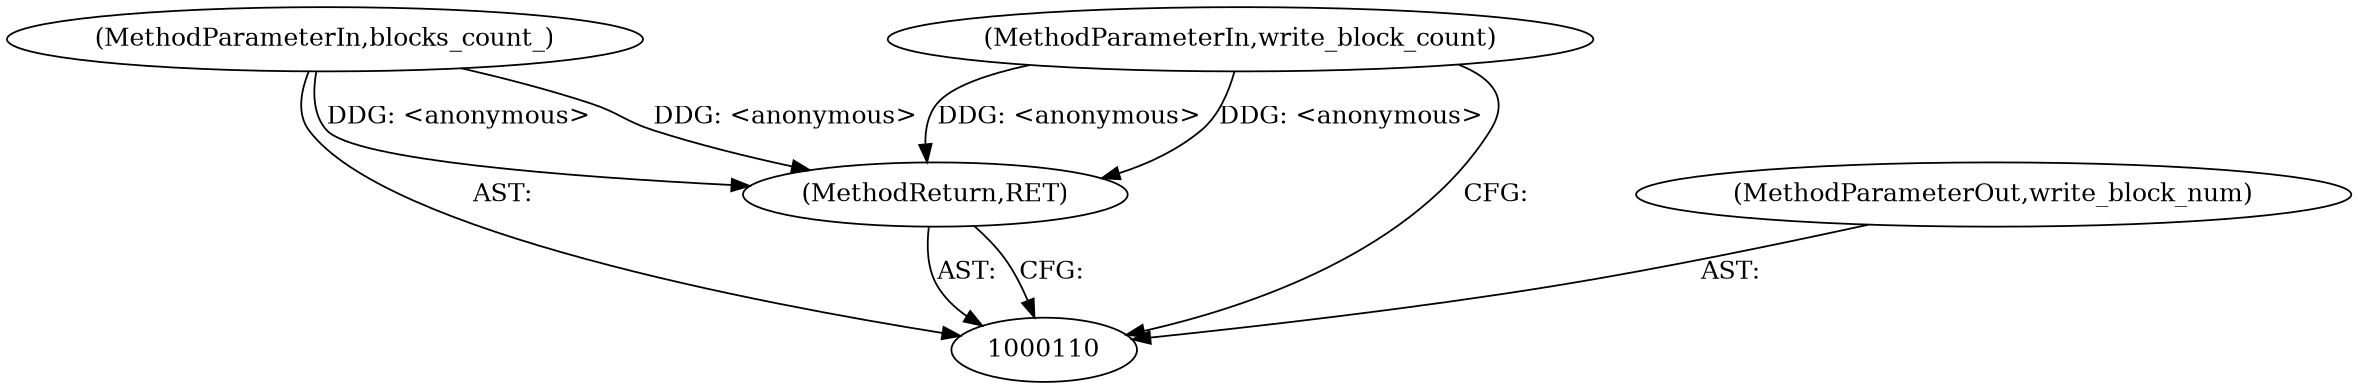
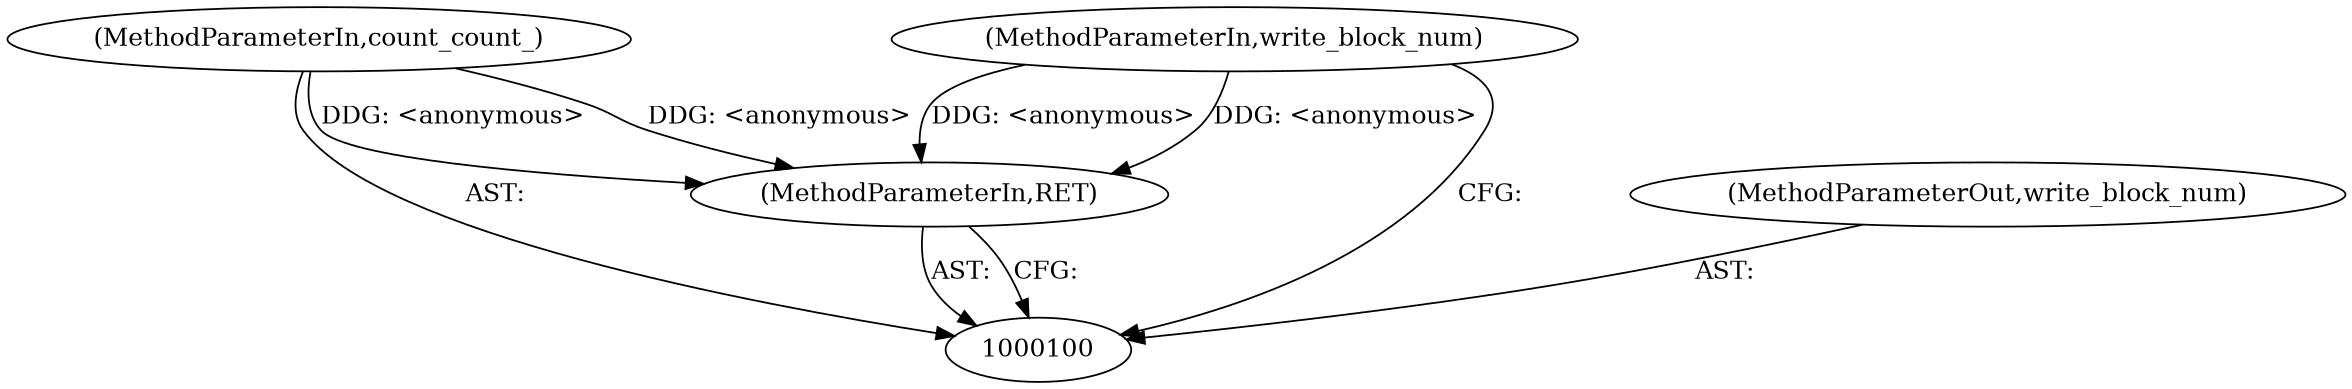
(325, 39) -> (319, 39)
(1241, 39) -> (1235, 39)
(935, 195) -> (930, 195)
(1044, 350) -> (1038, 350)
